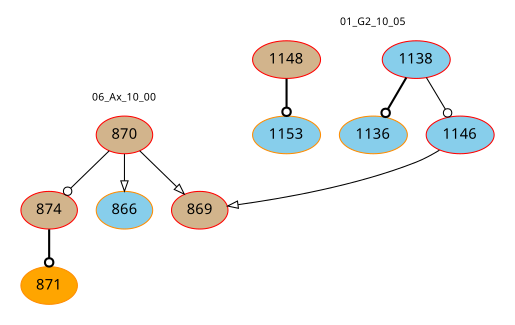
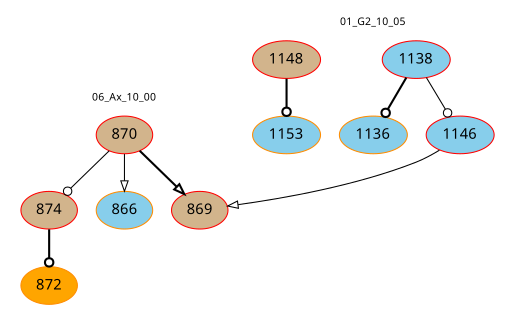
(158, 169) -> (158, 169)
(49, 286) -> (49, 286)
